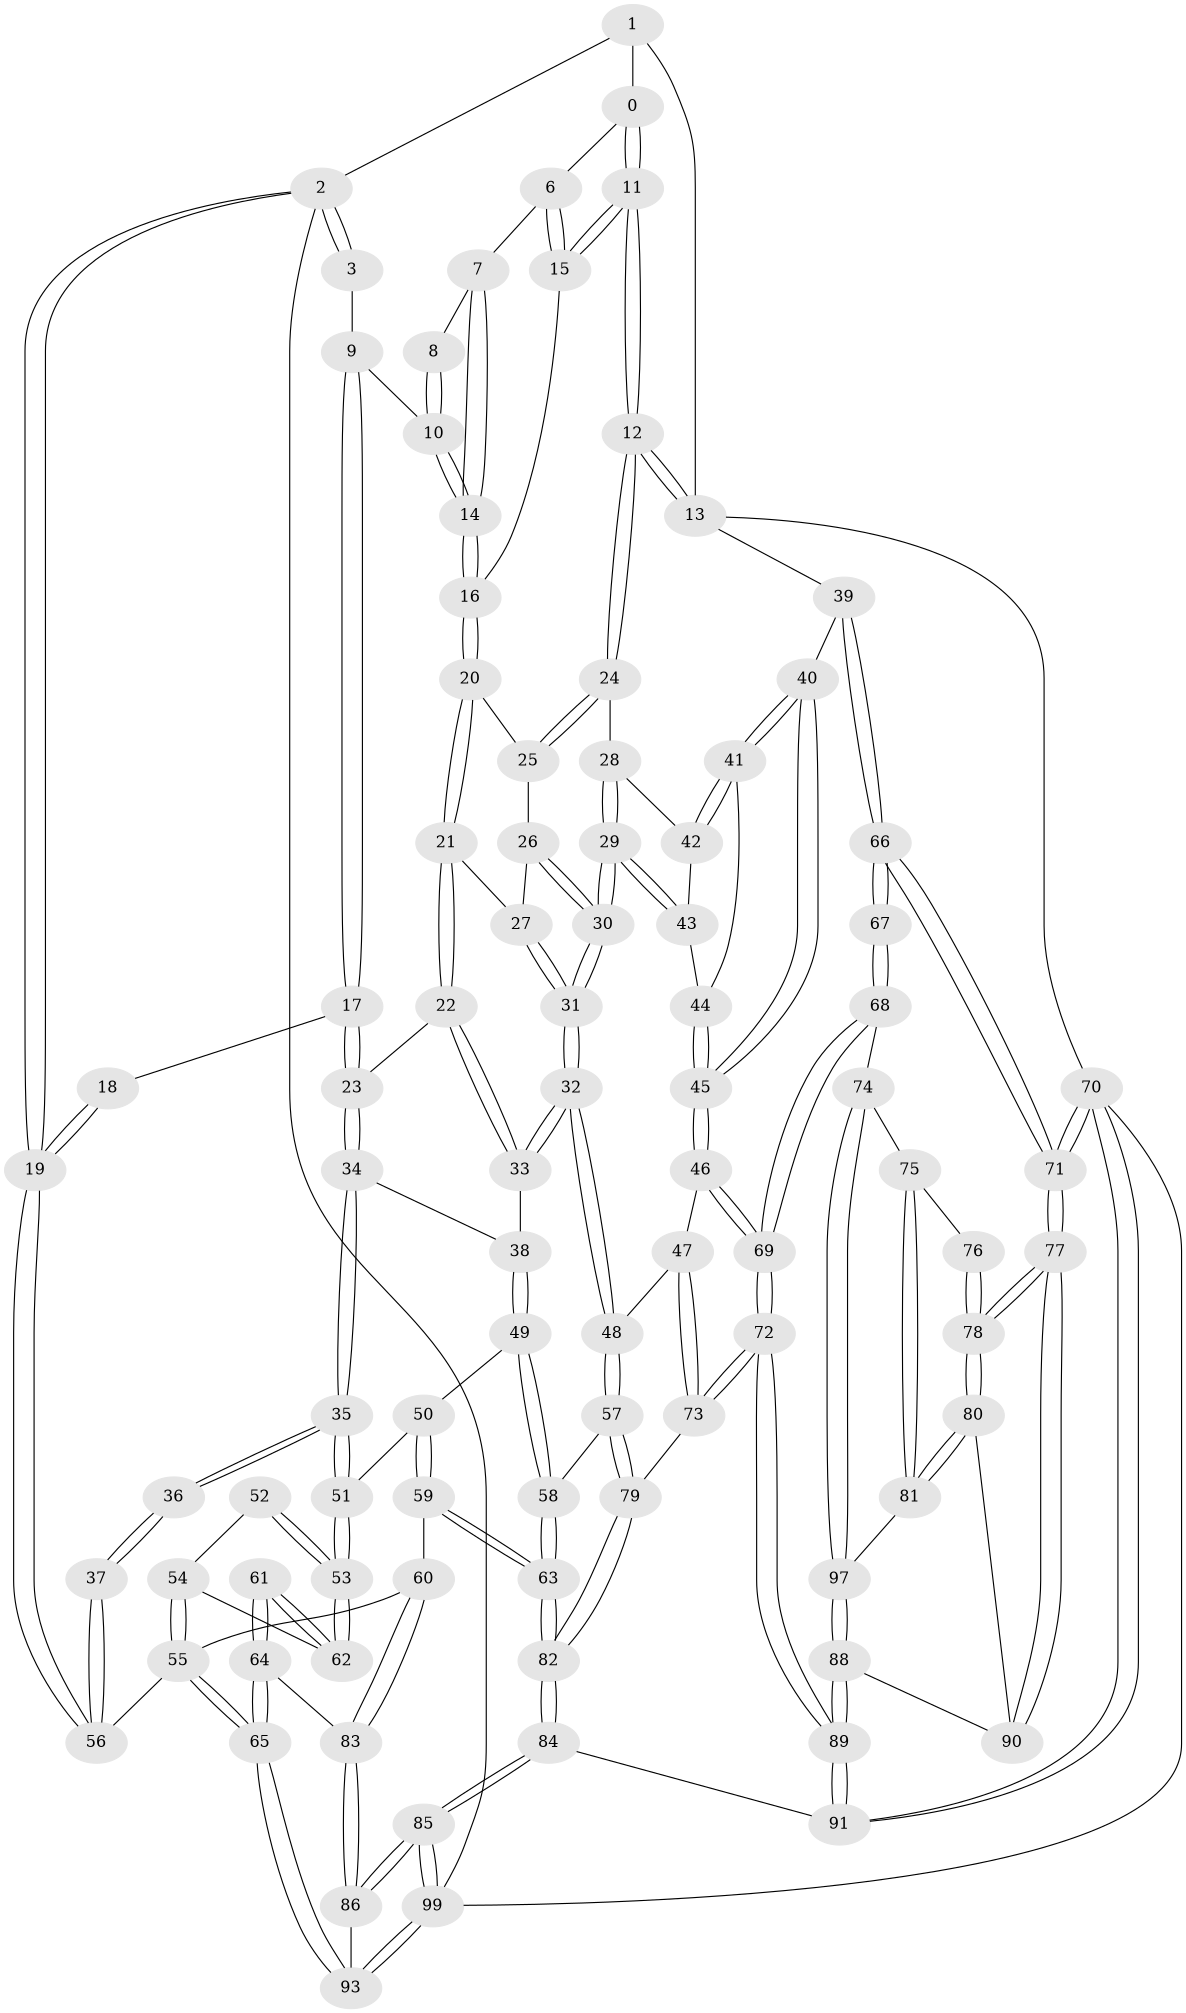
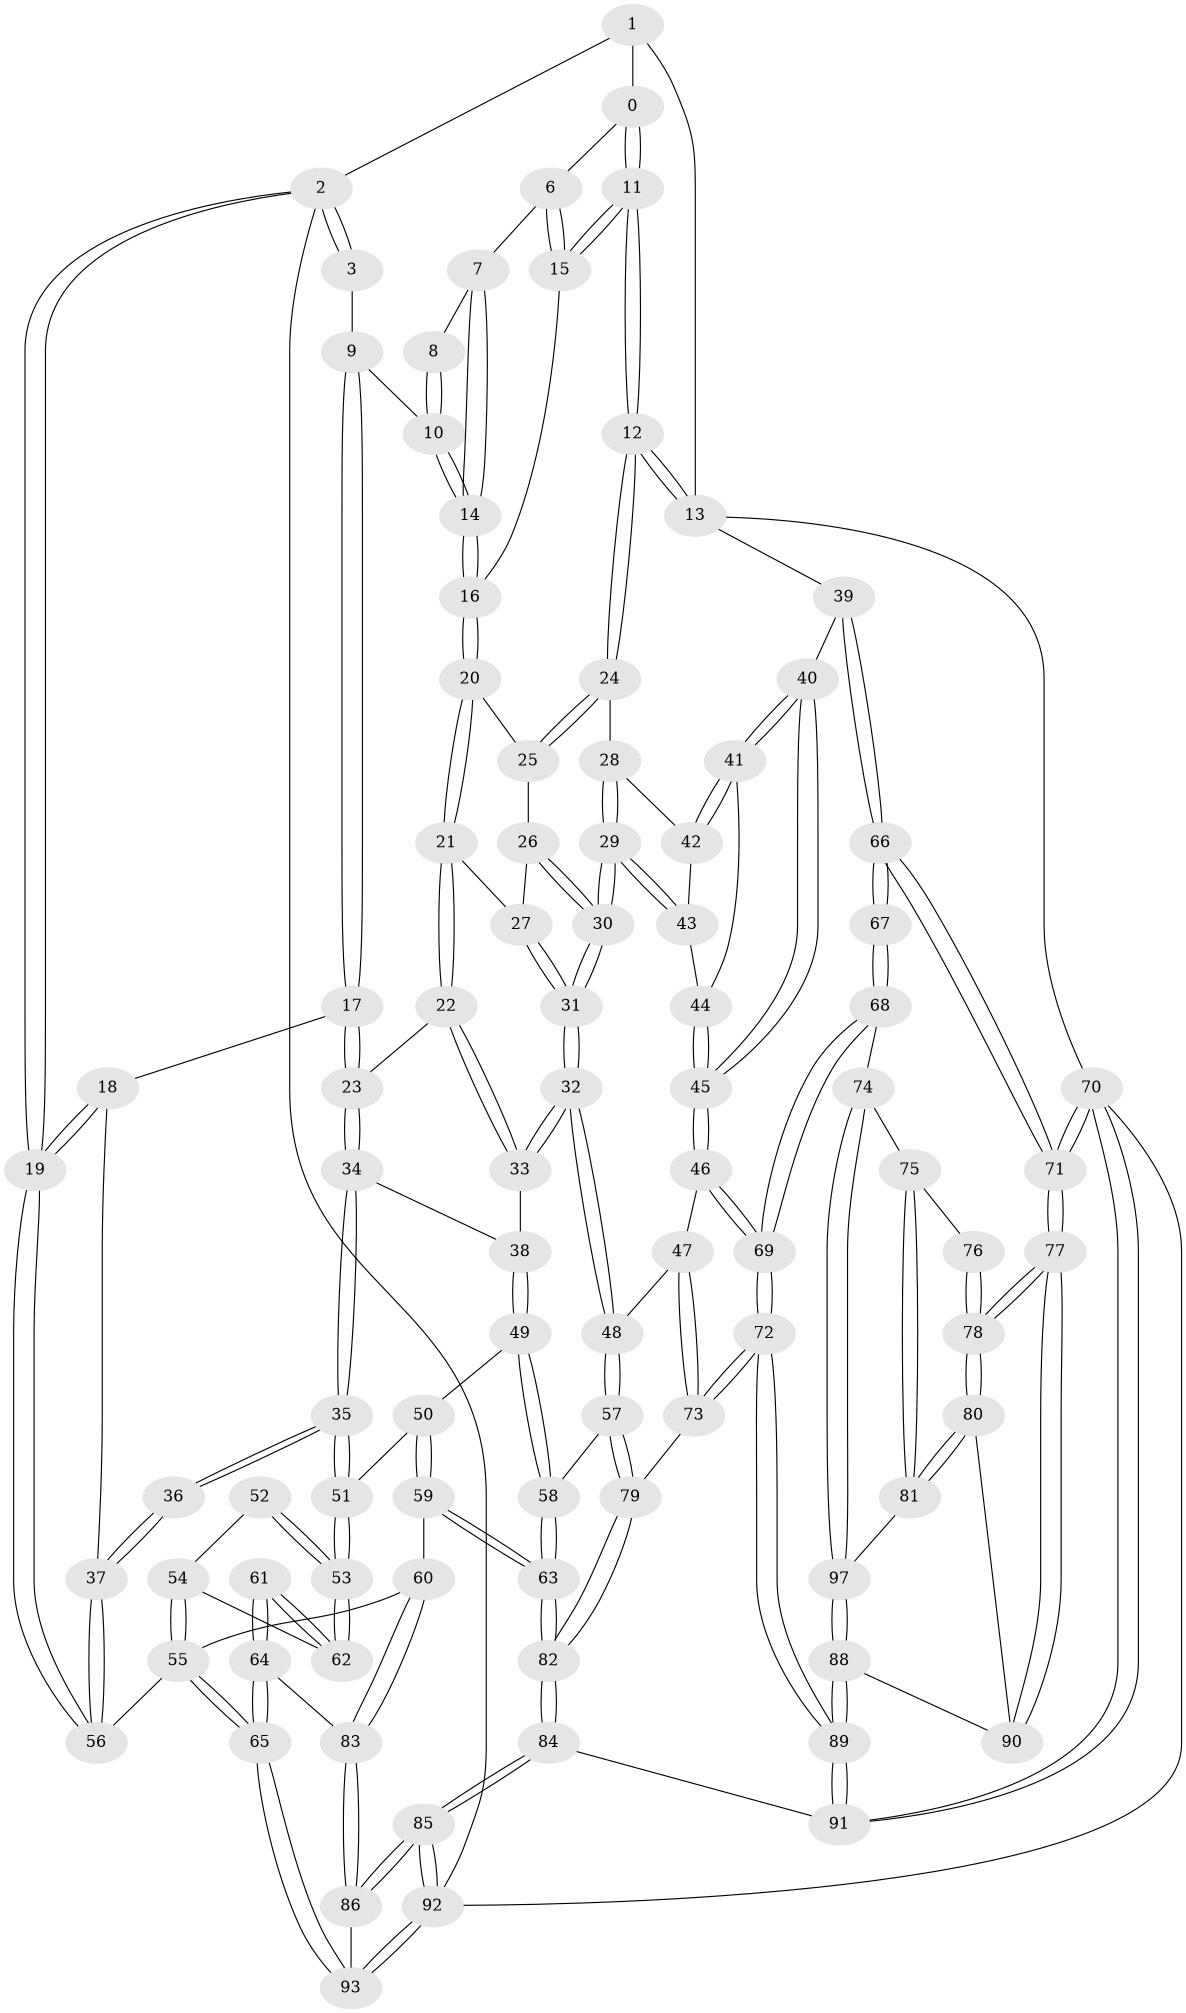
none -> (102, 1334)
(433, 1906) -> (433, 1906)
